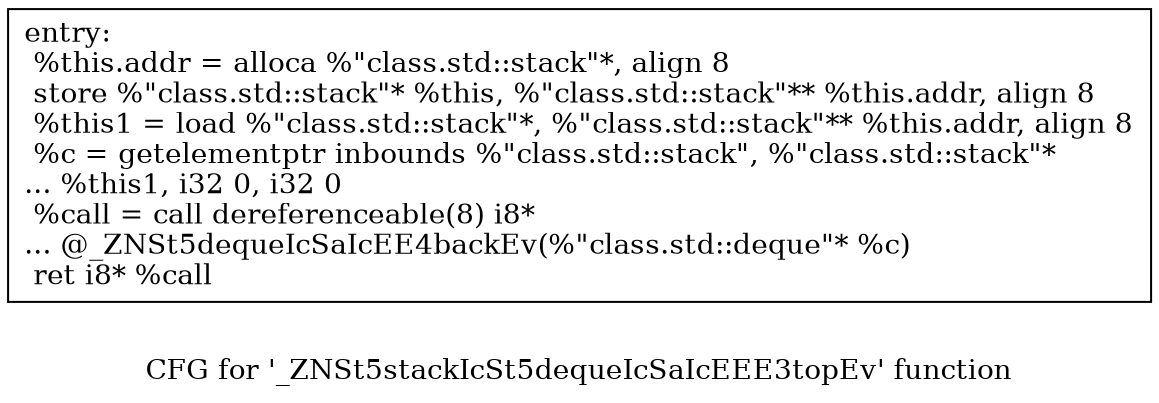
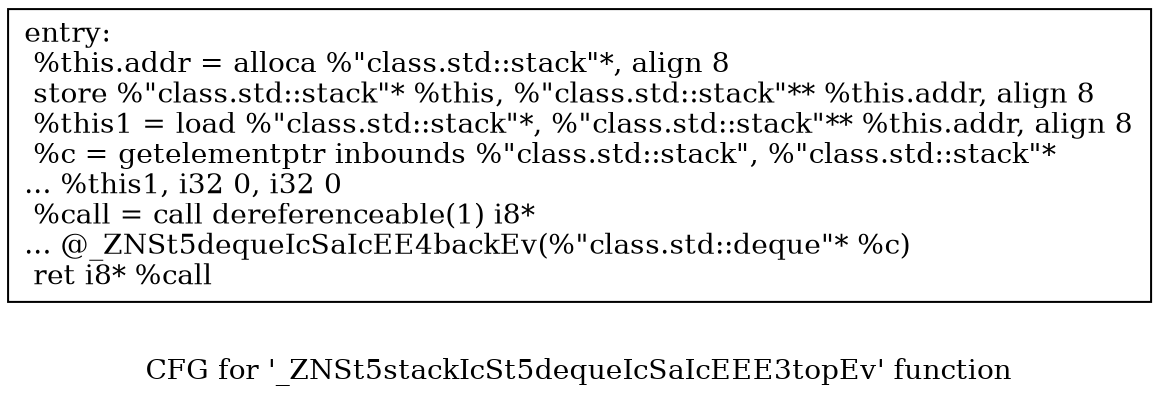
(280, 215) -> (280, 215)
